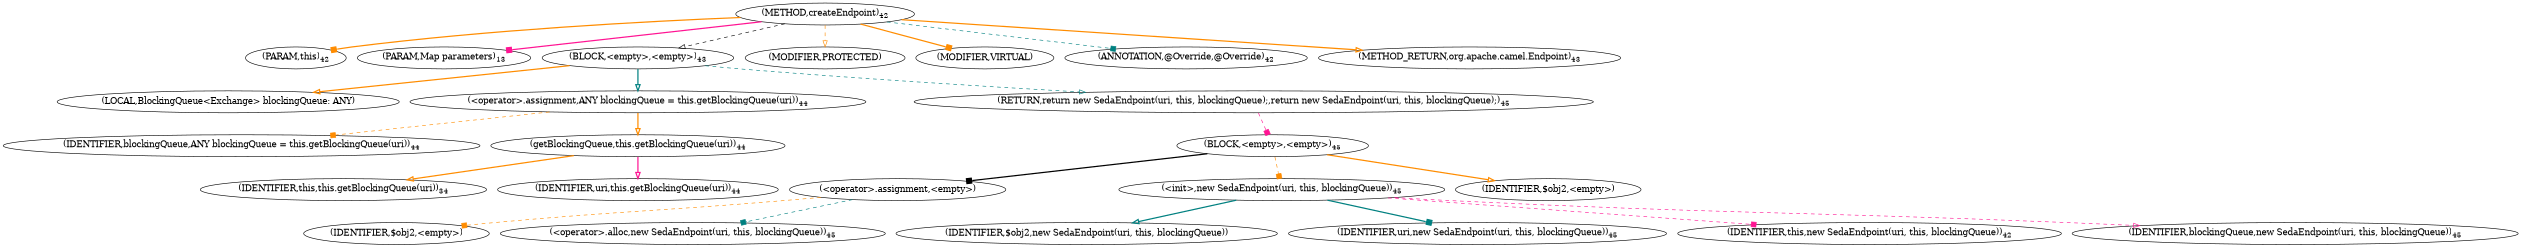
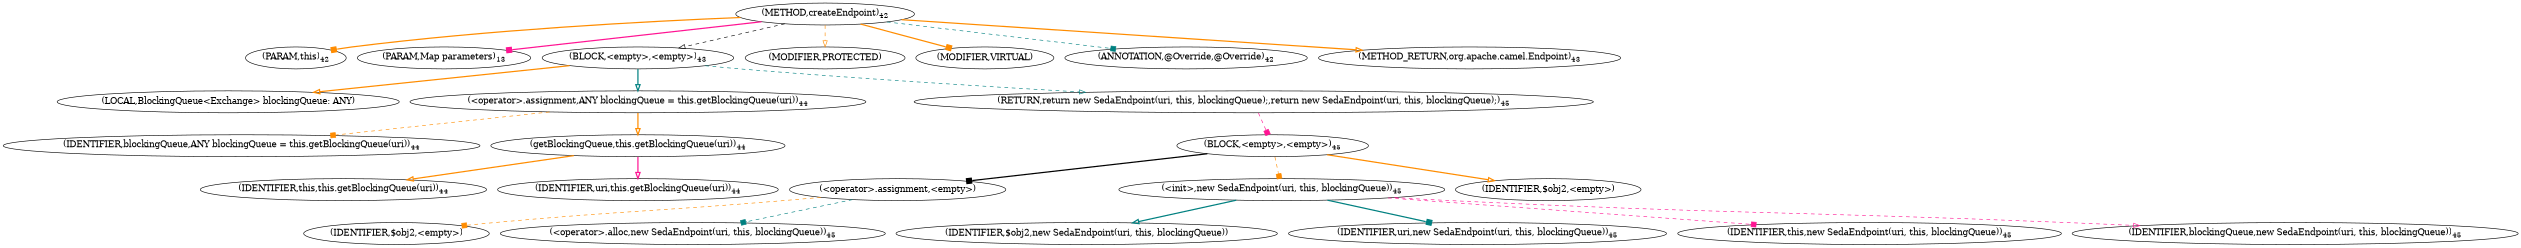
(444, 189) -> (444, 189)
(2007, 233) -> (2007, 233)
